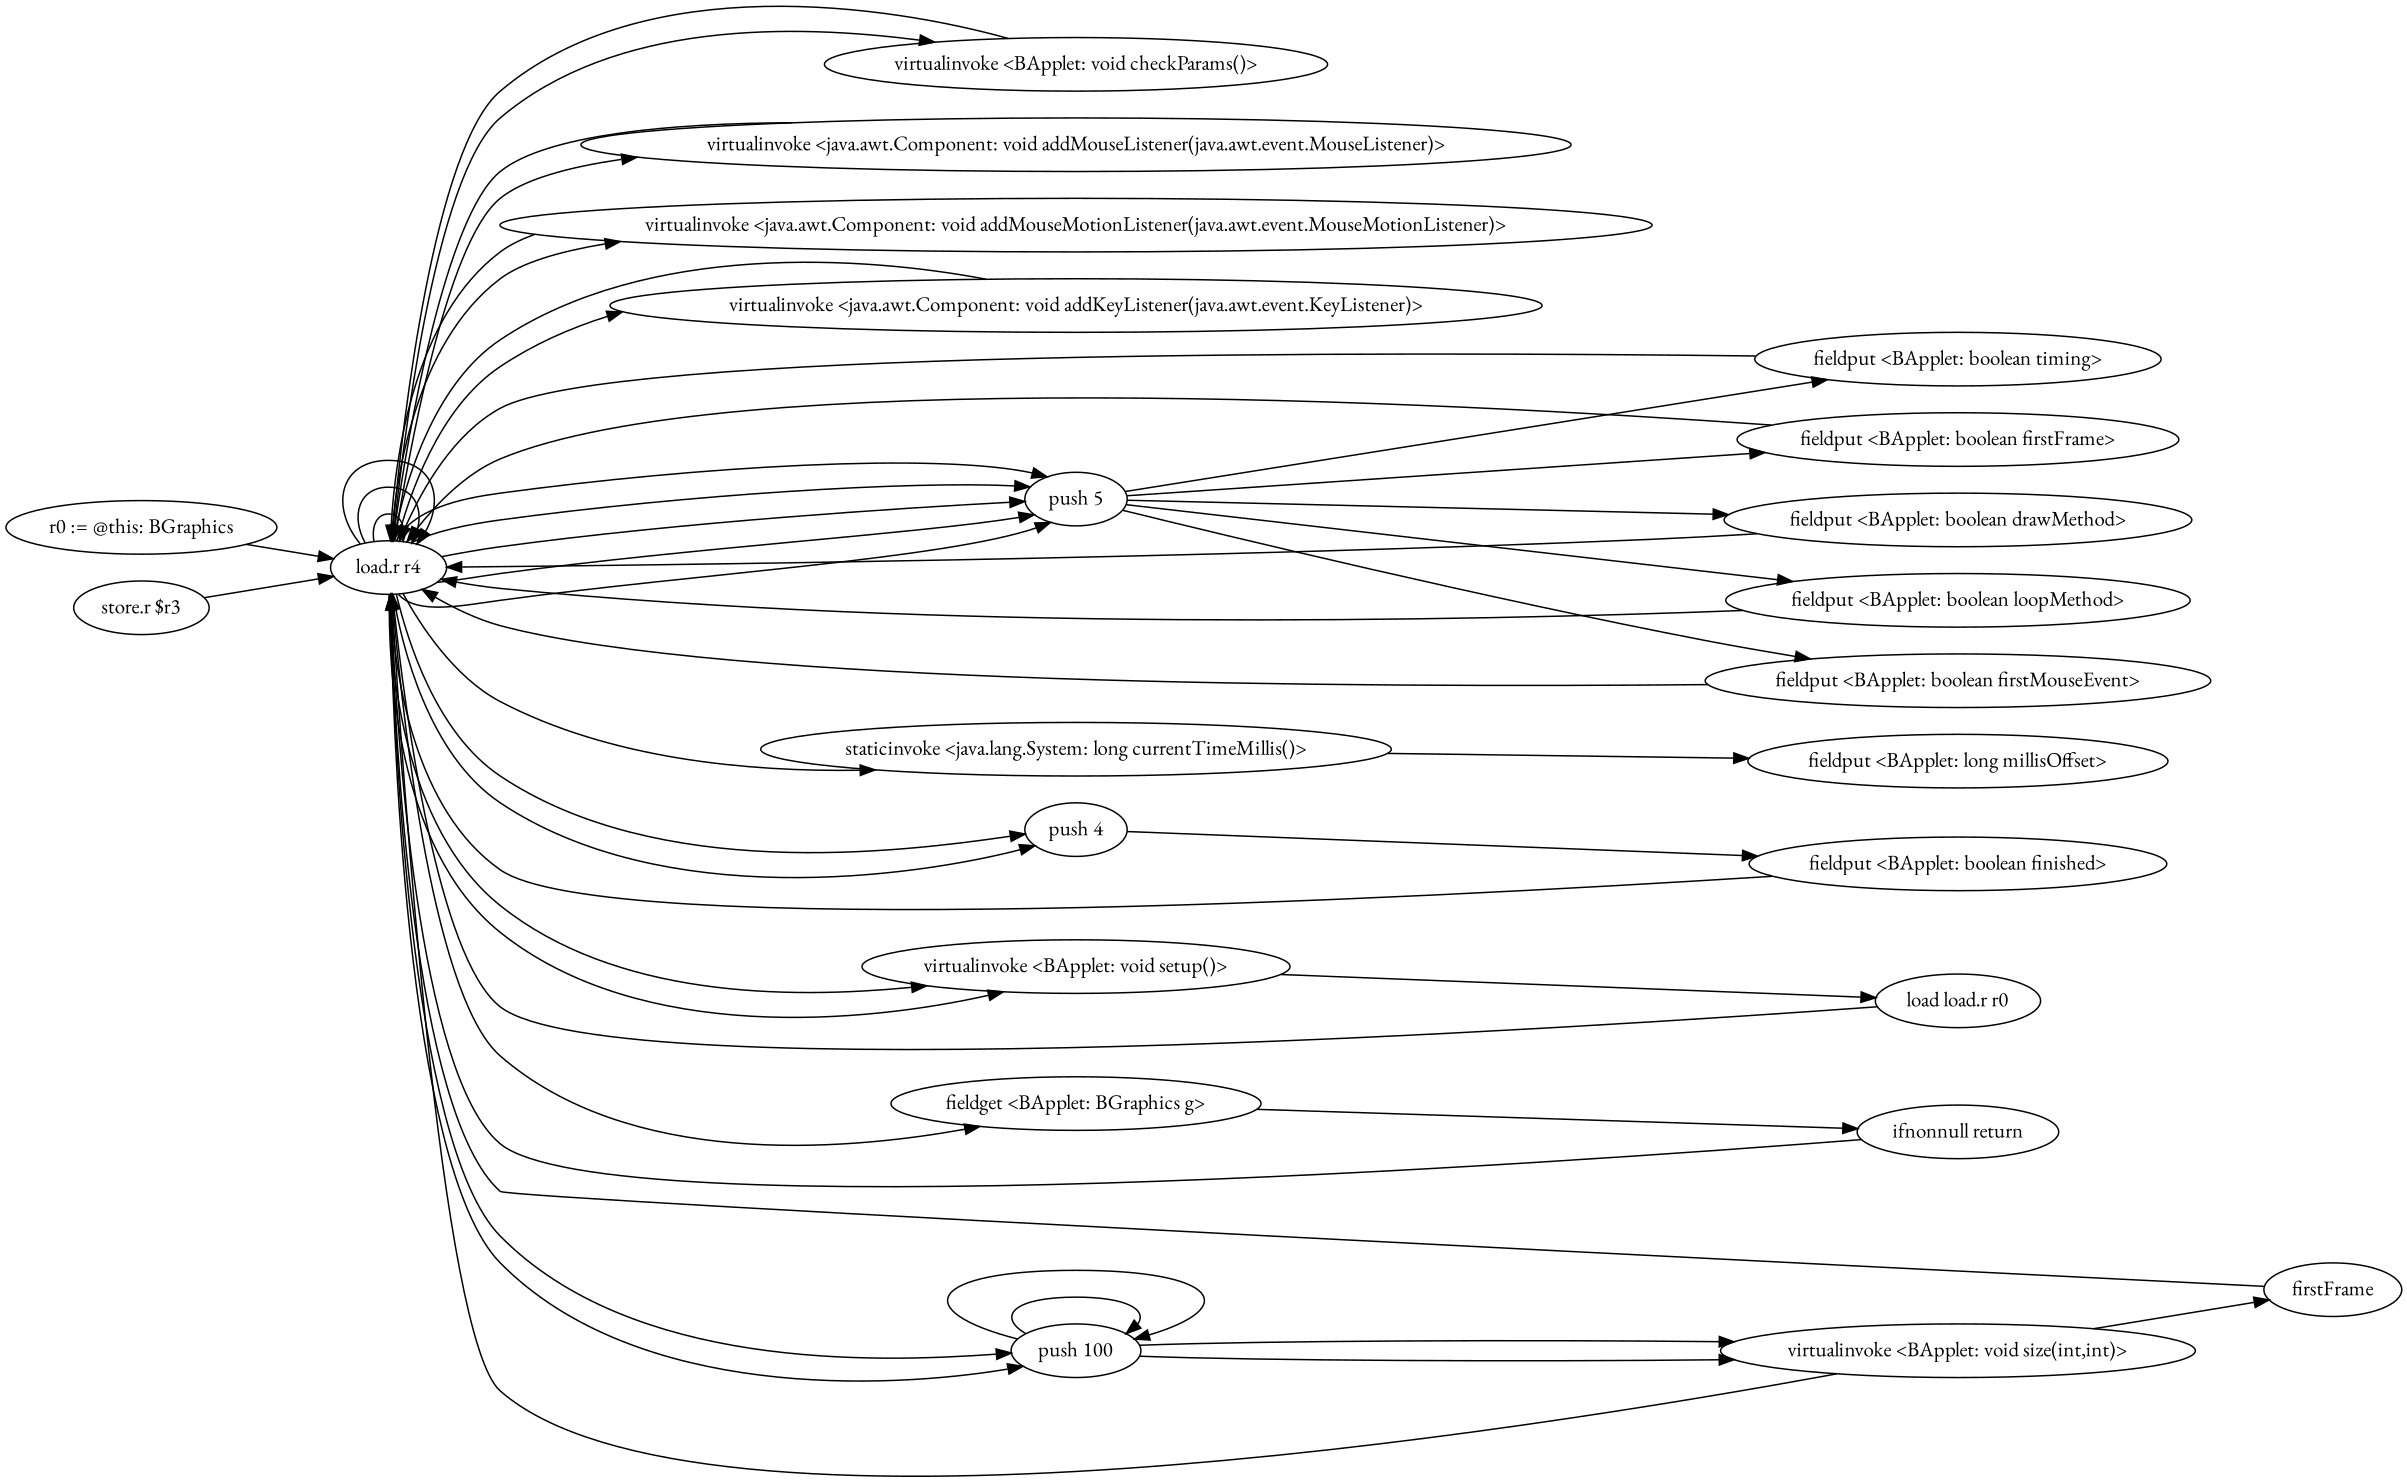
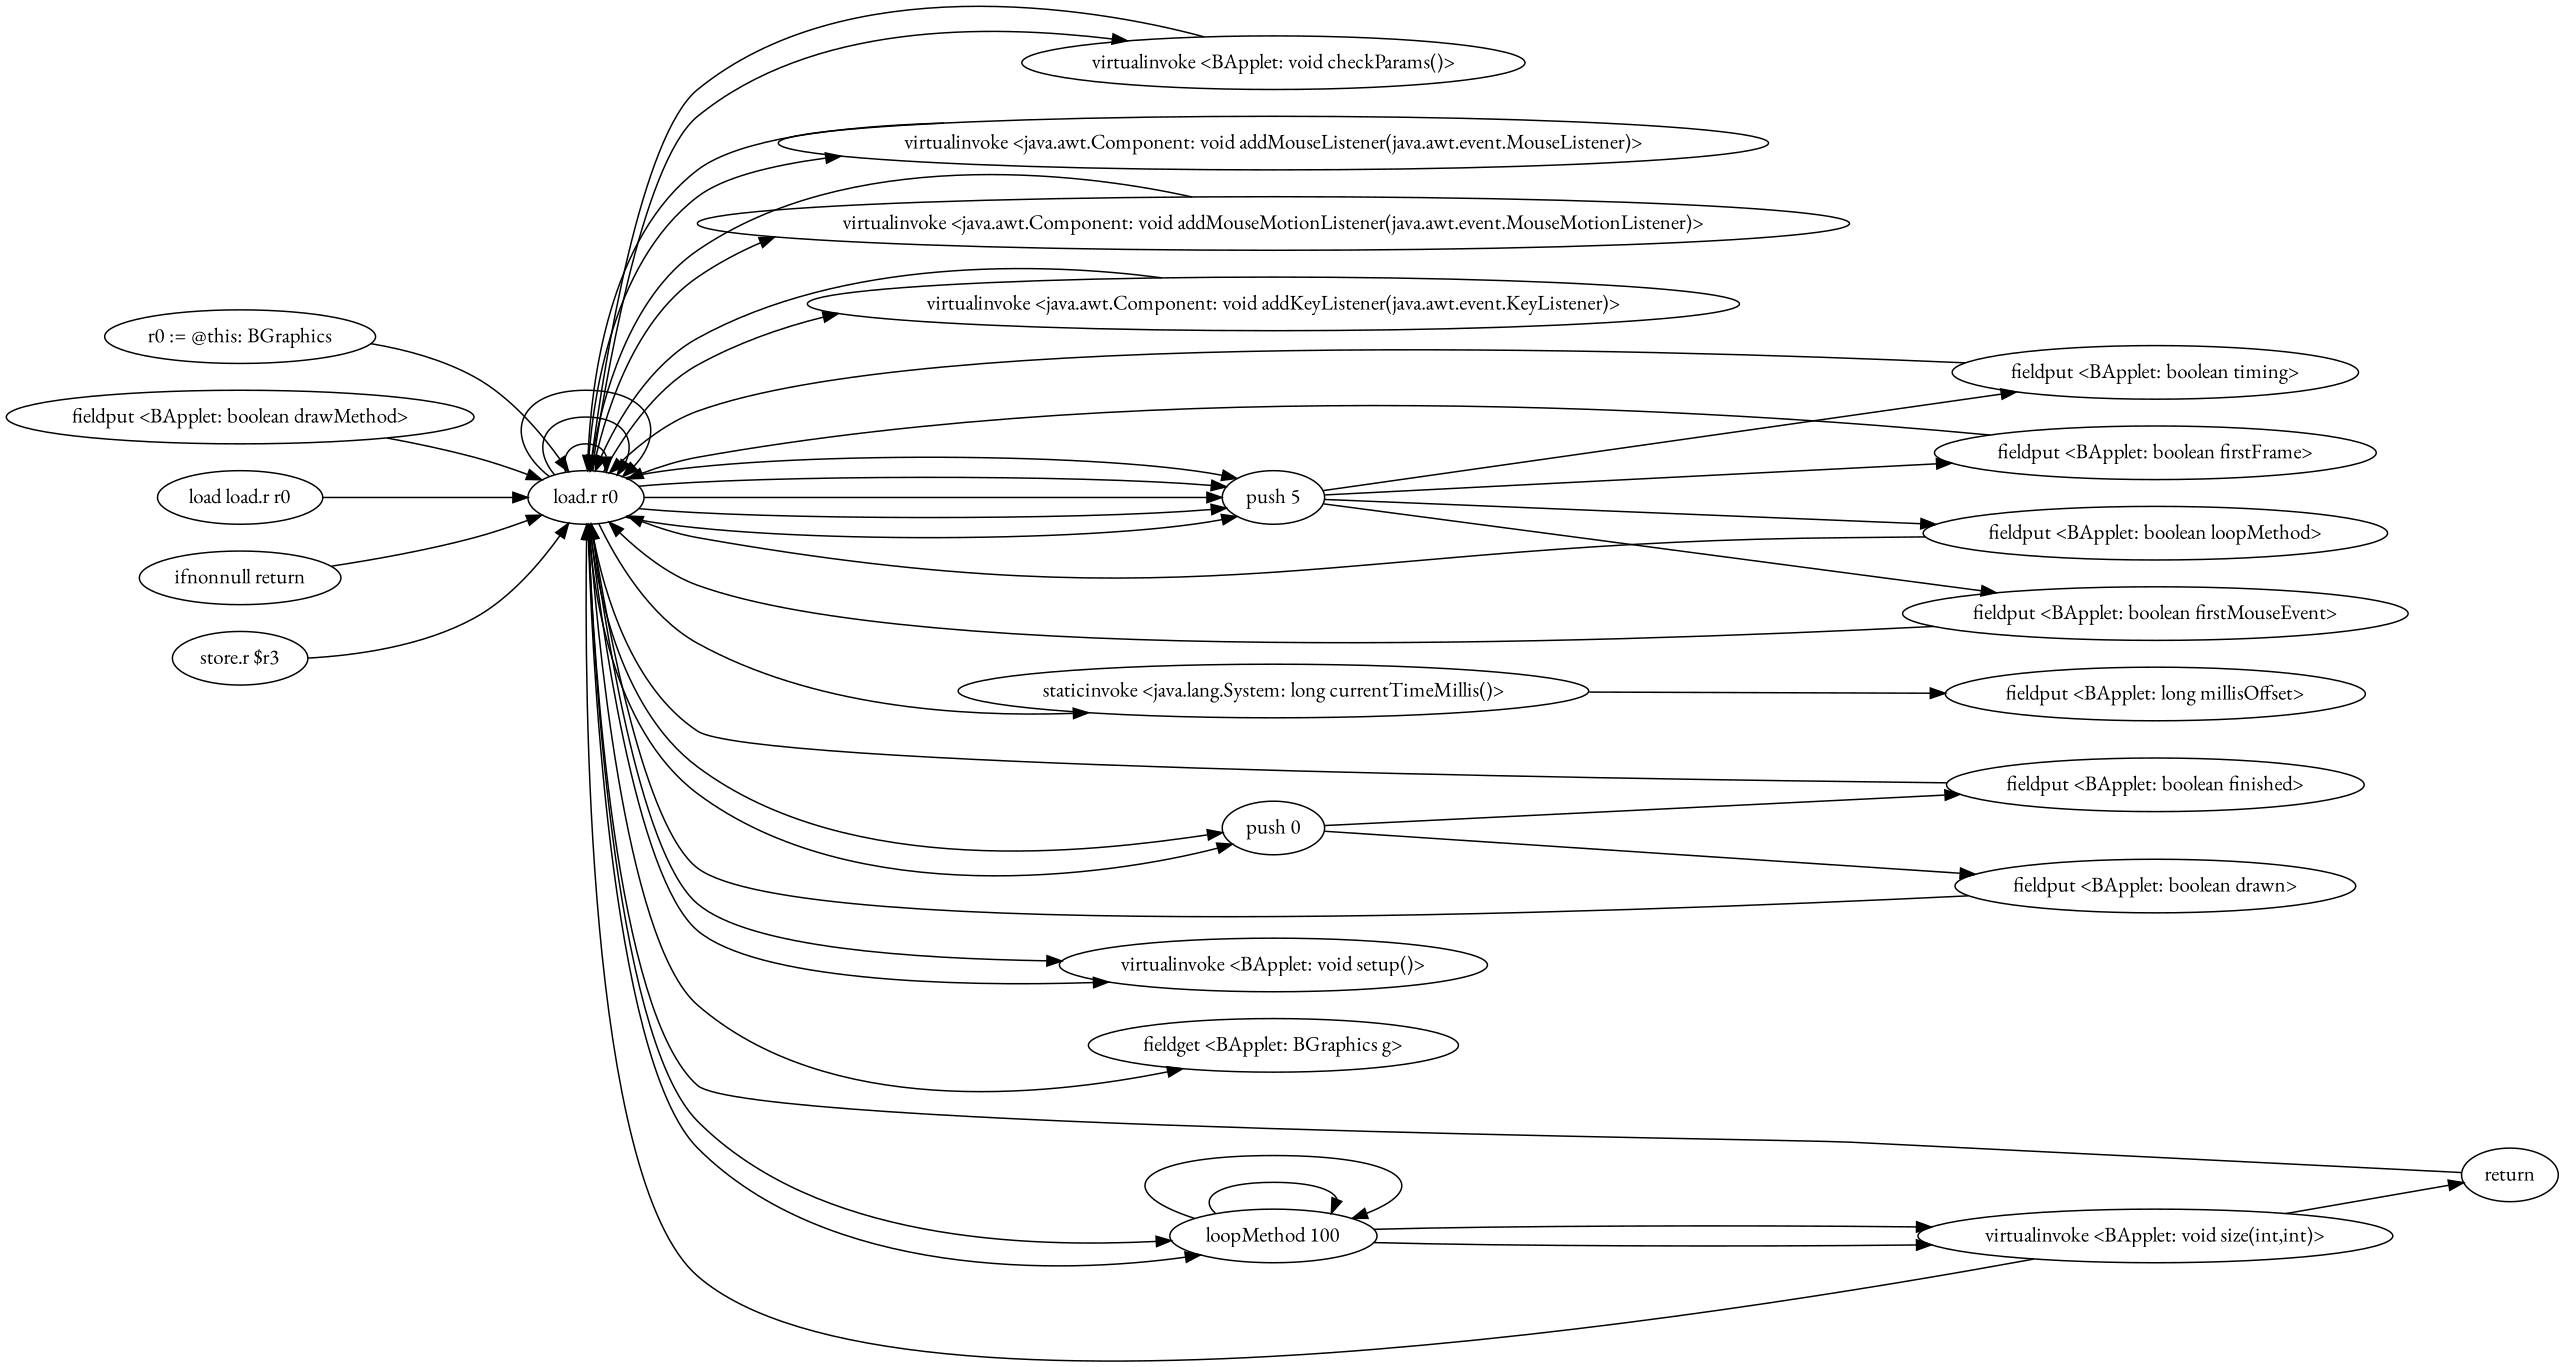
(1420, 507) -> none
(389, 568) -> (586, 497)
(1076, 830) -> (1273, 828)
none -> (2155, 886)
(1571, 986) -> none
(1550, 1119) -> none
(2333, 1290) -> (2510, 1175)
(1076, 1351) -> (1273, 1236)
